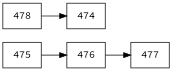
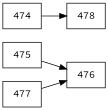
(51, 16) -> (51, 16)
(115, 55) -> (51, 86)
